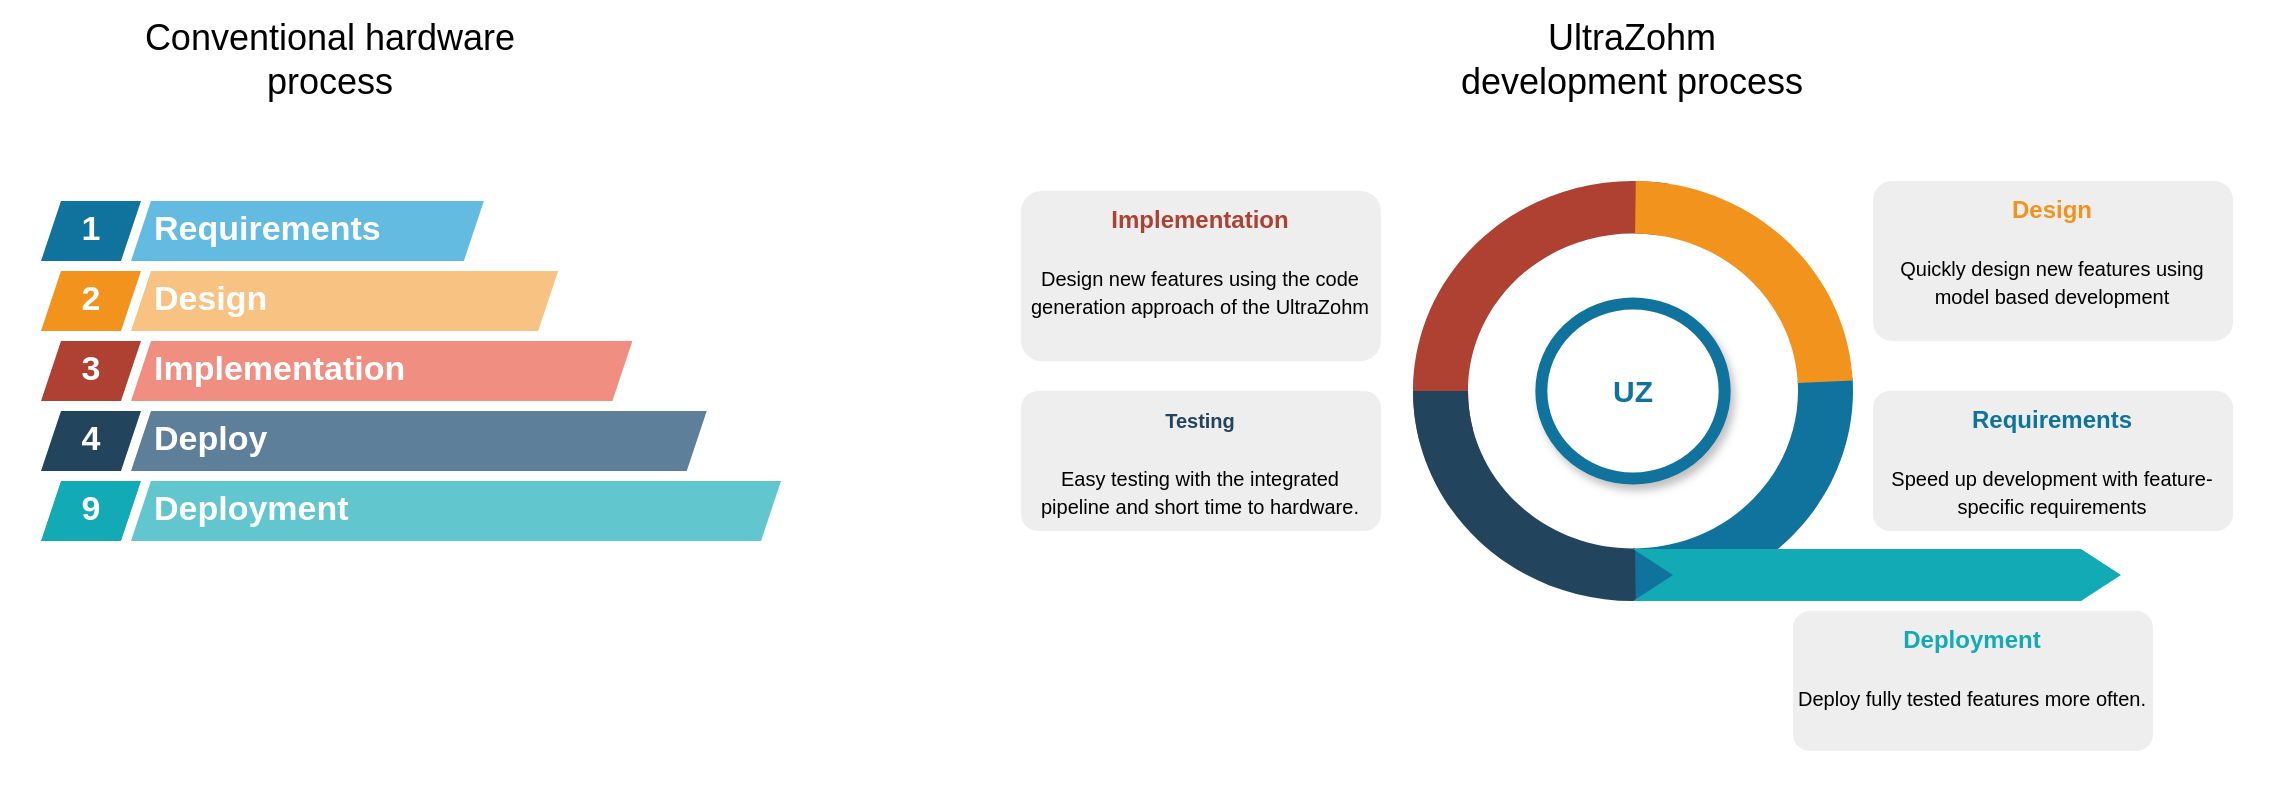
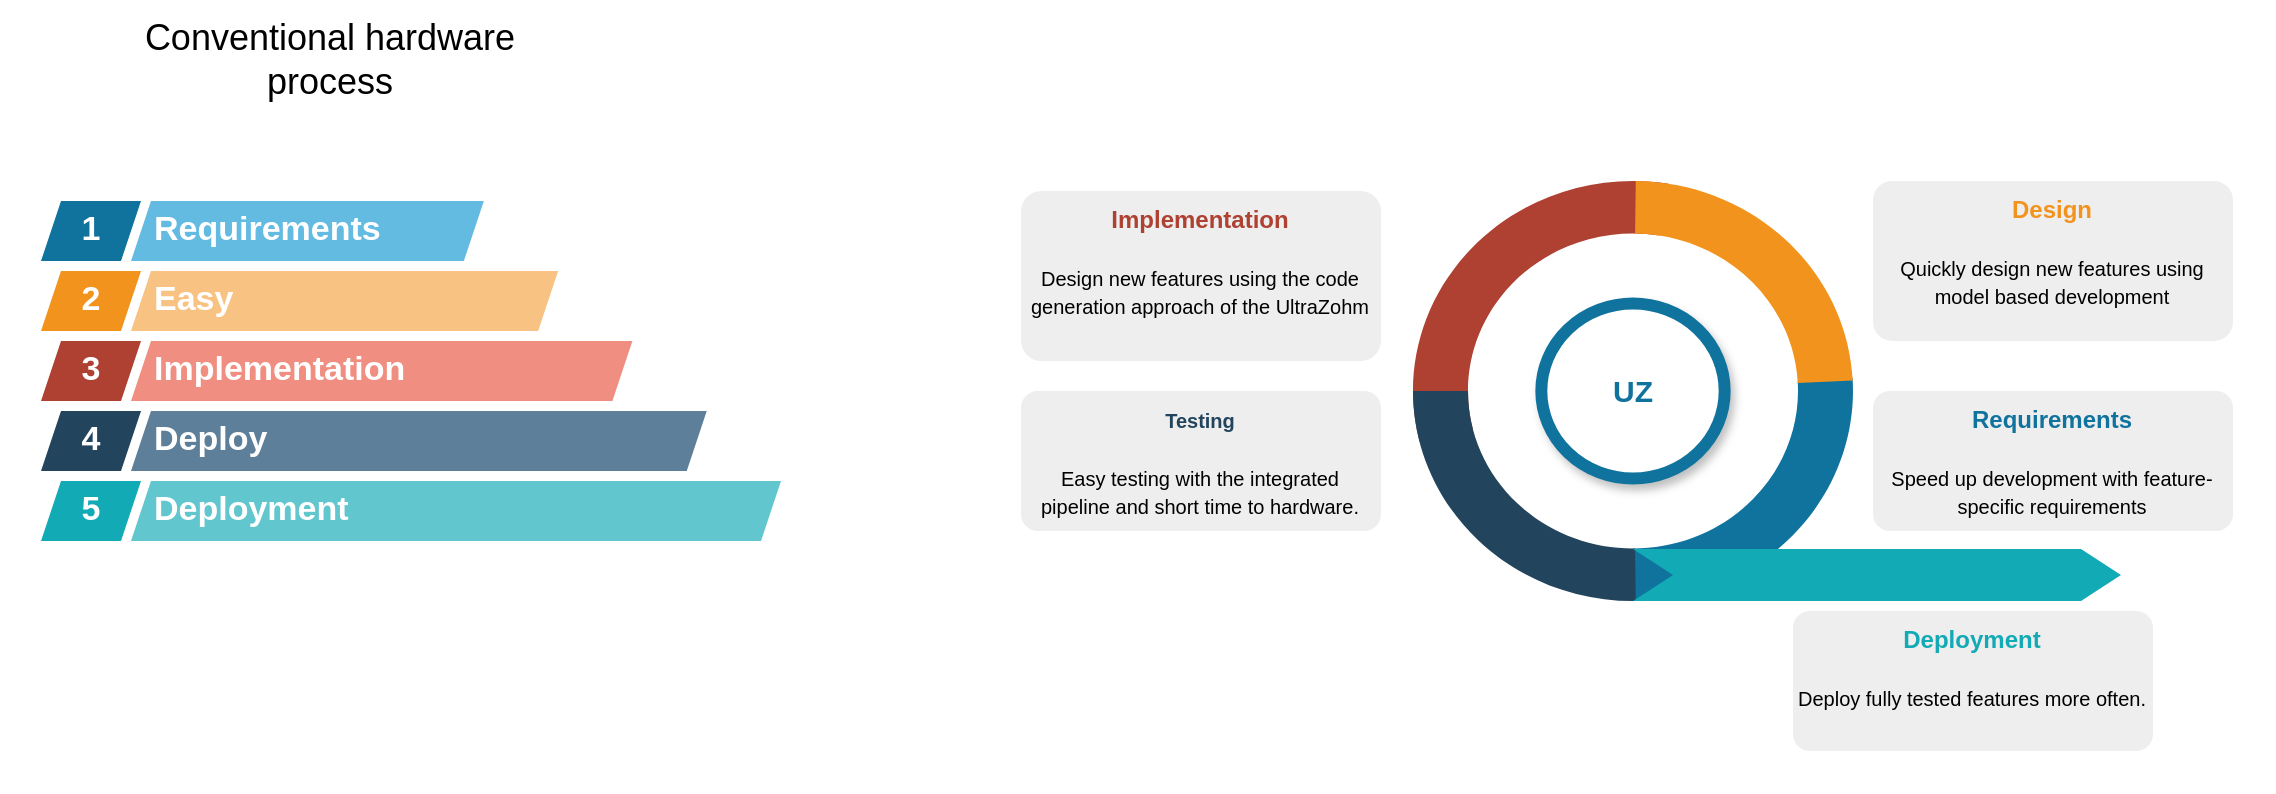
(1633, 61) -> none
(208, 301) -> (193, 301)
(92, 511) -> (92, 511)
